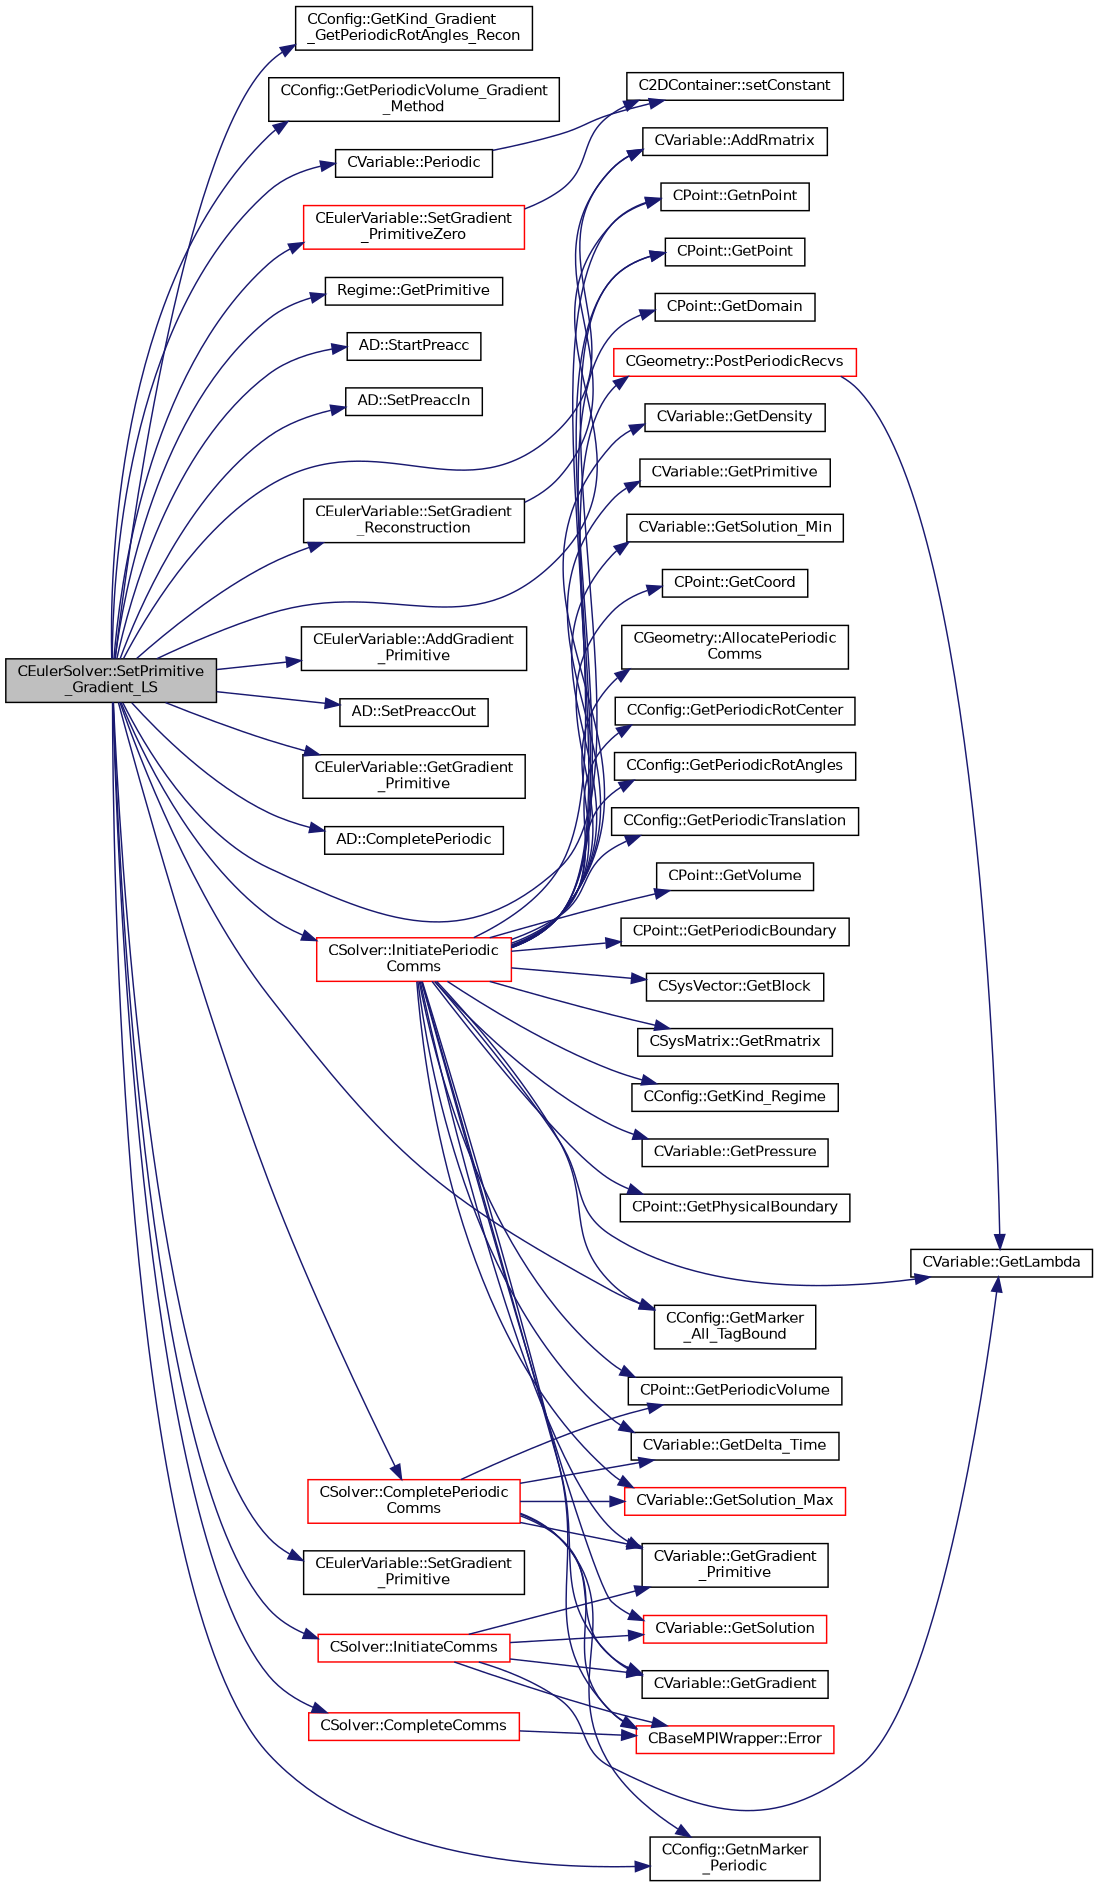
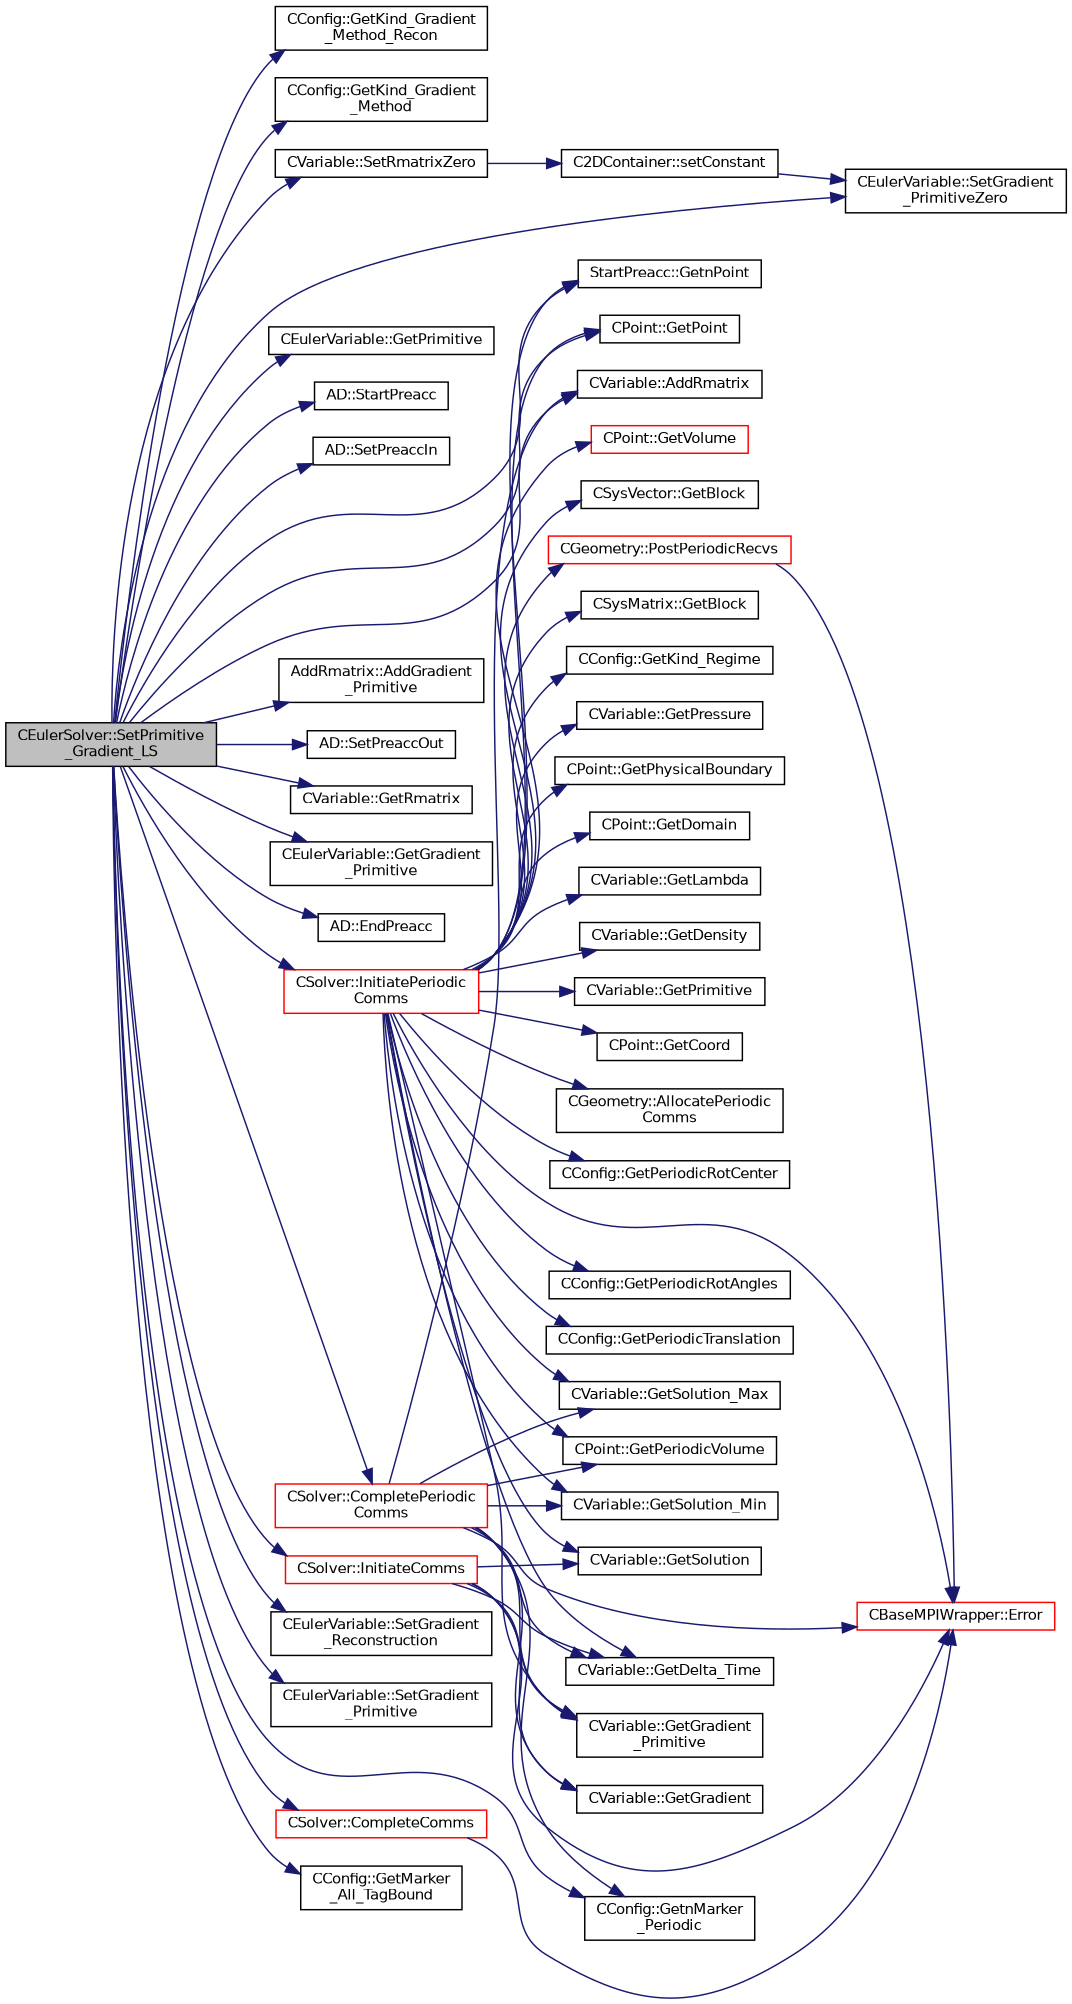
(414, 28) -> (381, 28)
(414, 100) -> (381, 100)
(414, 163) -> (381, 163)
(581, 164) -> (805, 176)
(735, 197) -> (670, 274)
(414, 227) -> (956, 191)
(414, 291) -> (381, 341)
(586, 333) -> (499, 910)
(414, 649) -> (381, 681)
(970, 792) -> (923, 1061)
none -> (381, 800)
(414, 840) -> (381, 928)
(735, 877) -> (670, 439)
(735, 932) -> none
(735, 1042) -> (670, 605)
(580, 1220) -> none
(521, 1332) -> none
(735, 1501) -> (670, 1395)
none -> (517, 1506)
(735, 1629) -> (670, 1561)
(877, 1745) -> (521, 1618)
